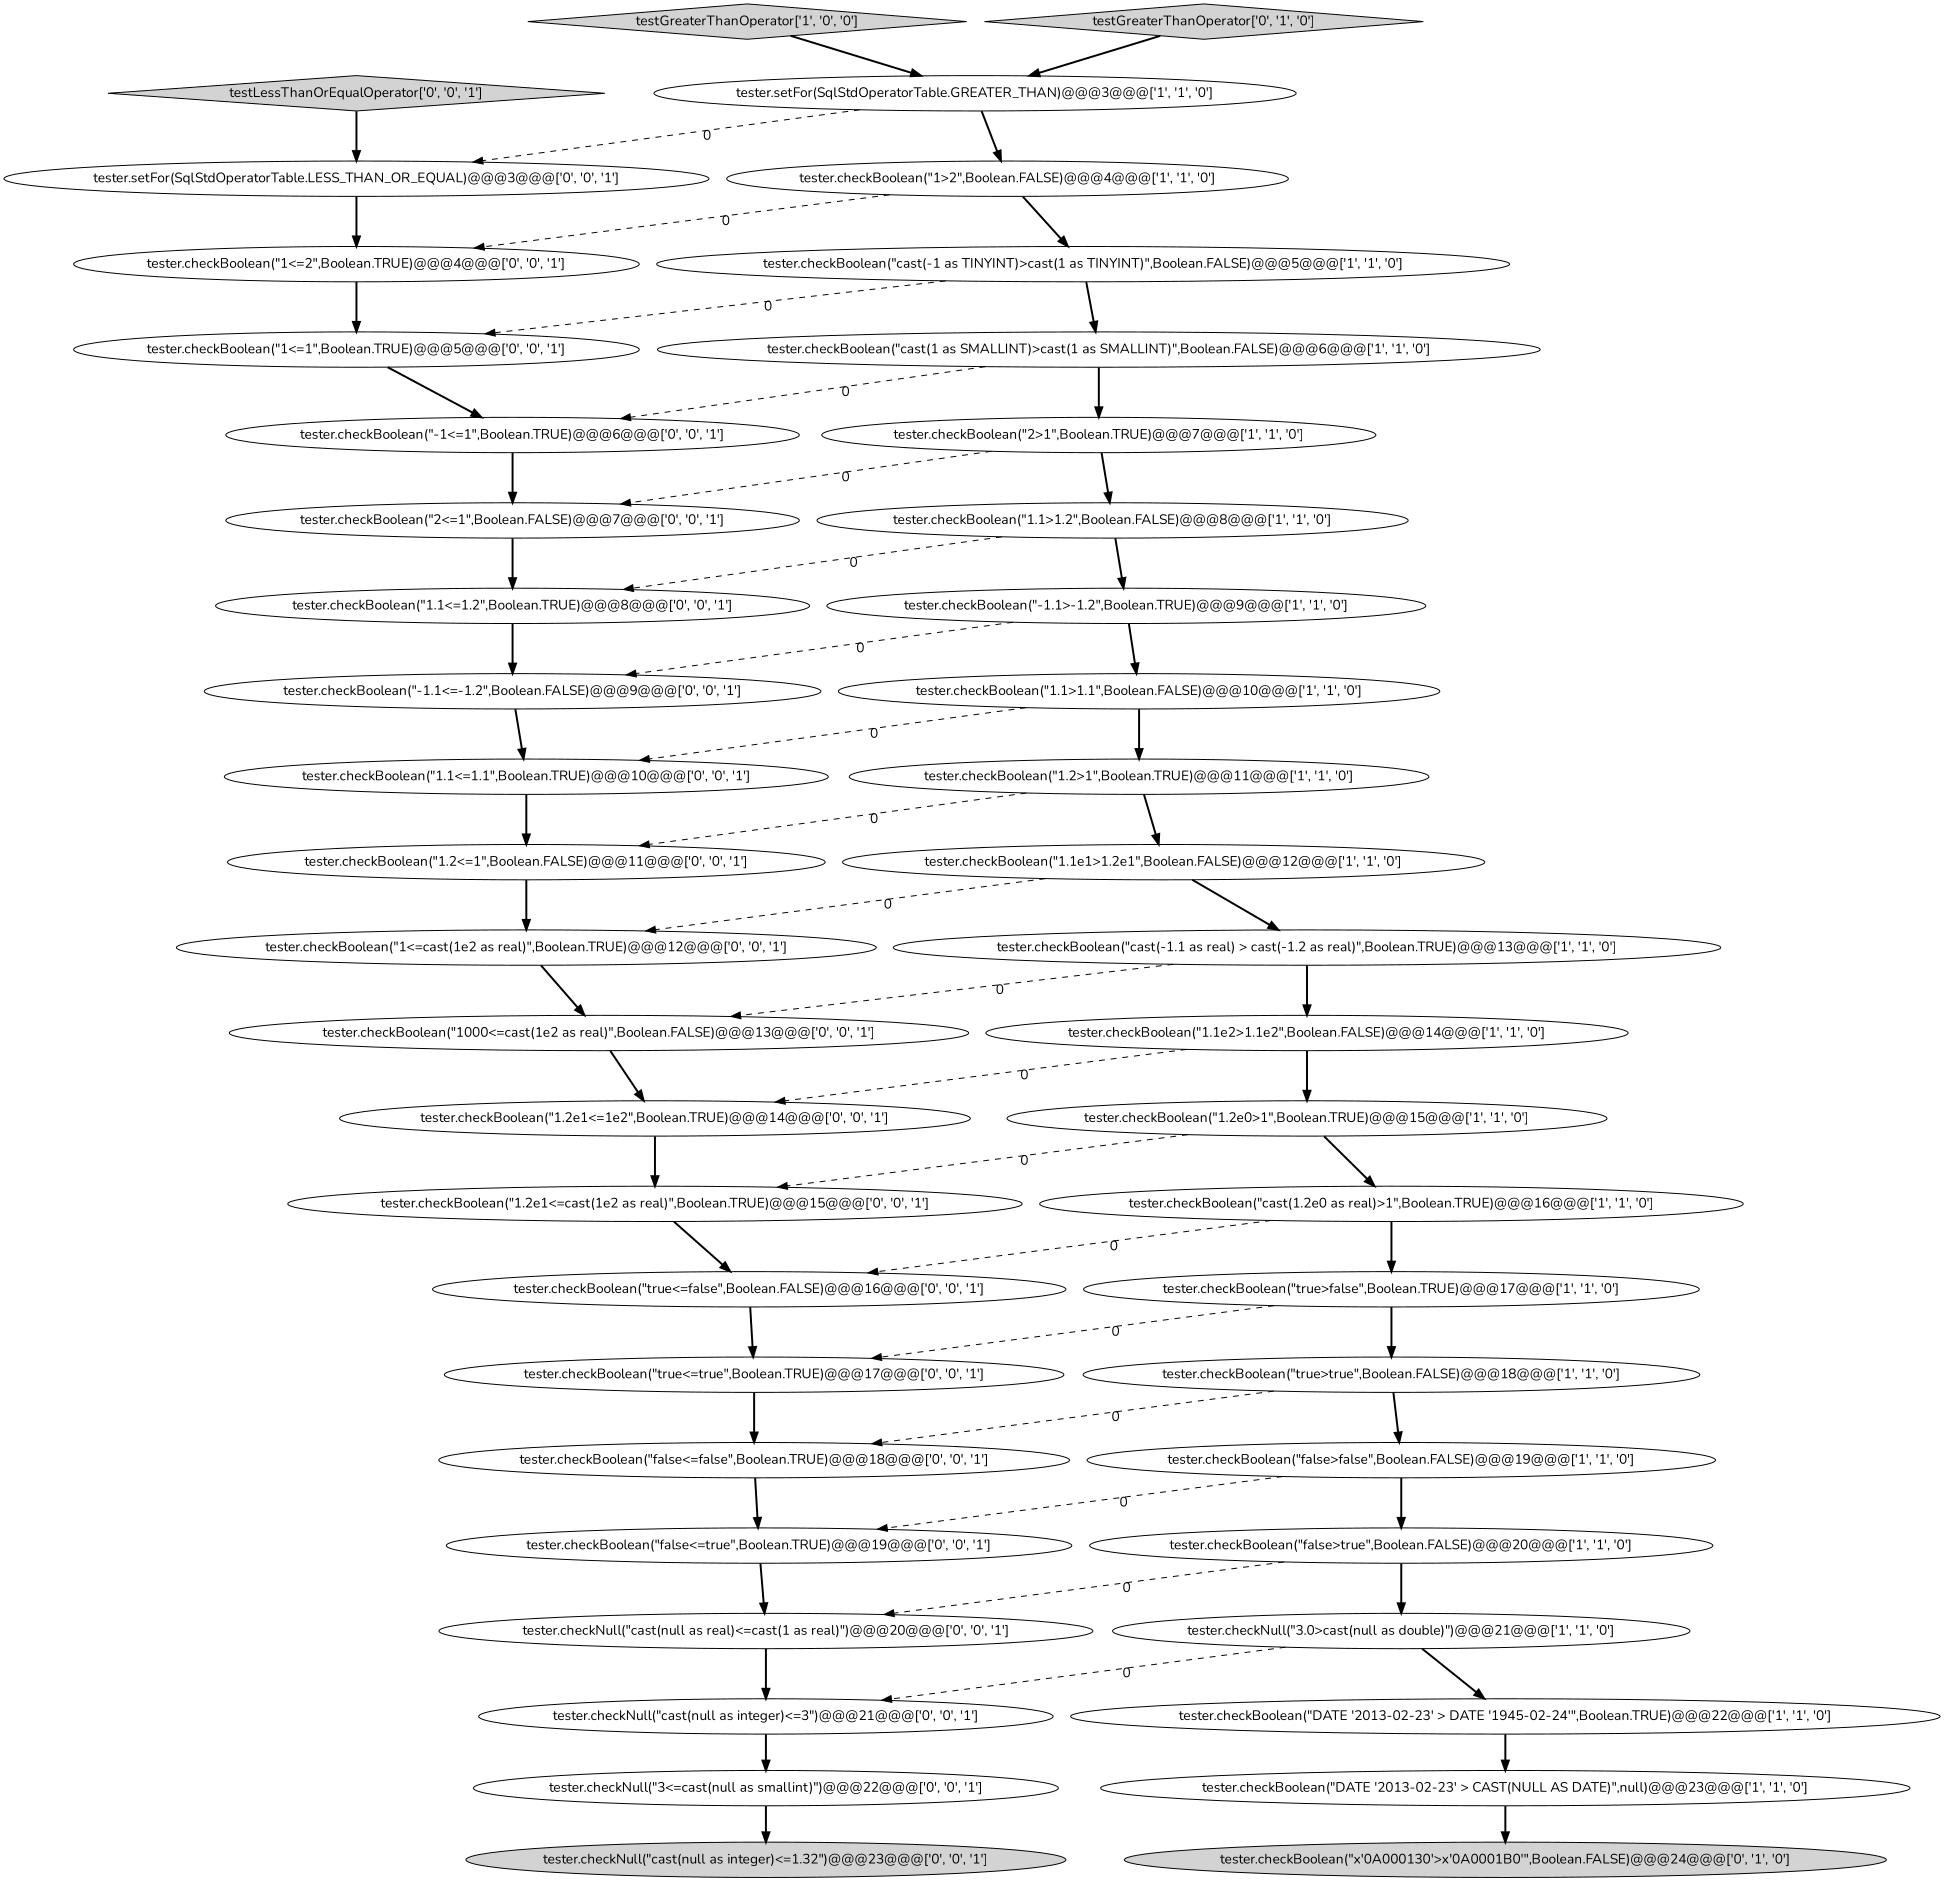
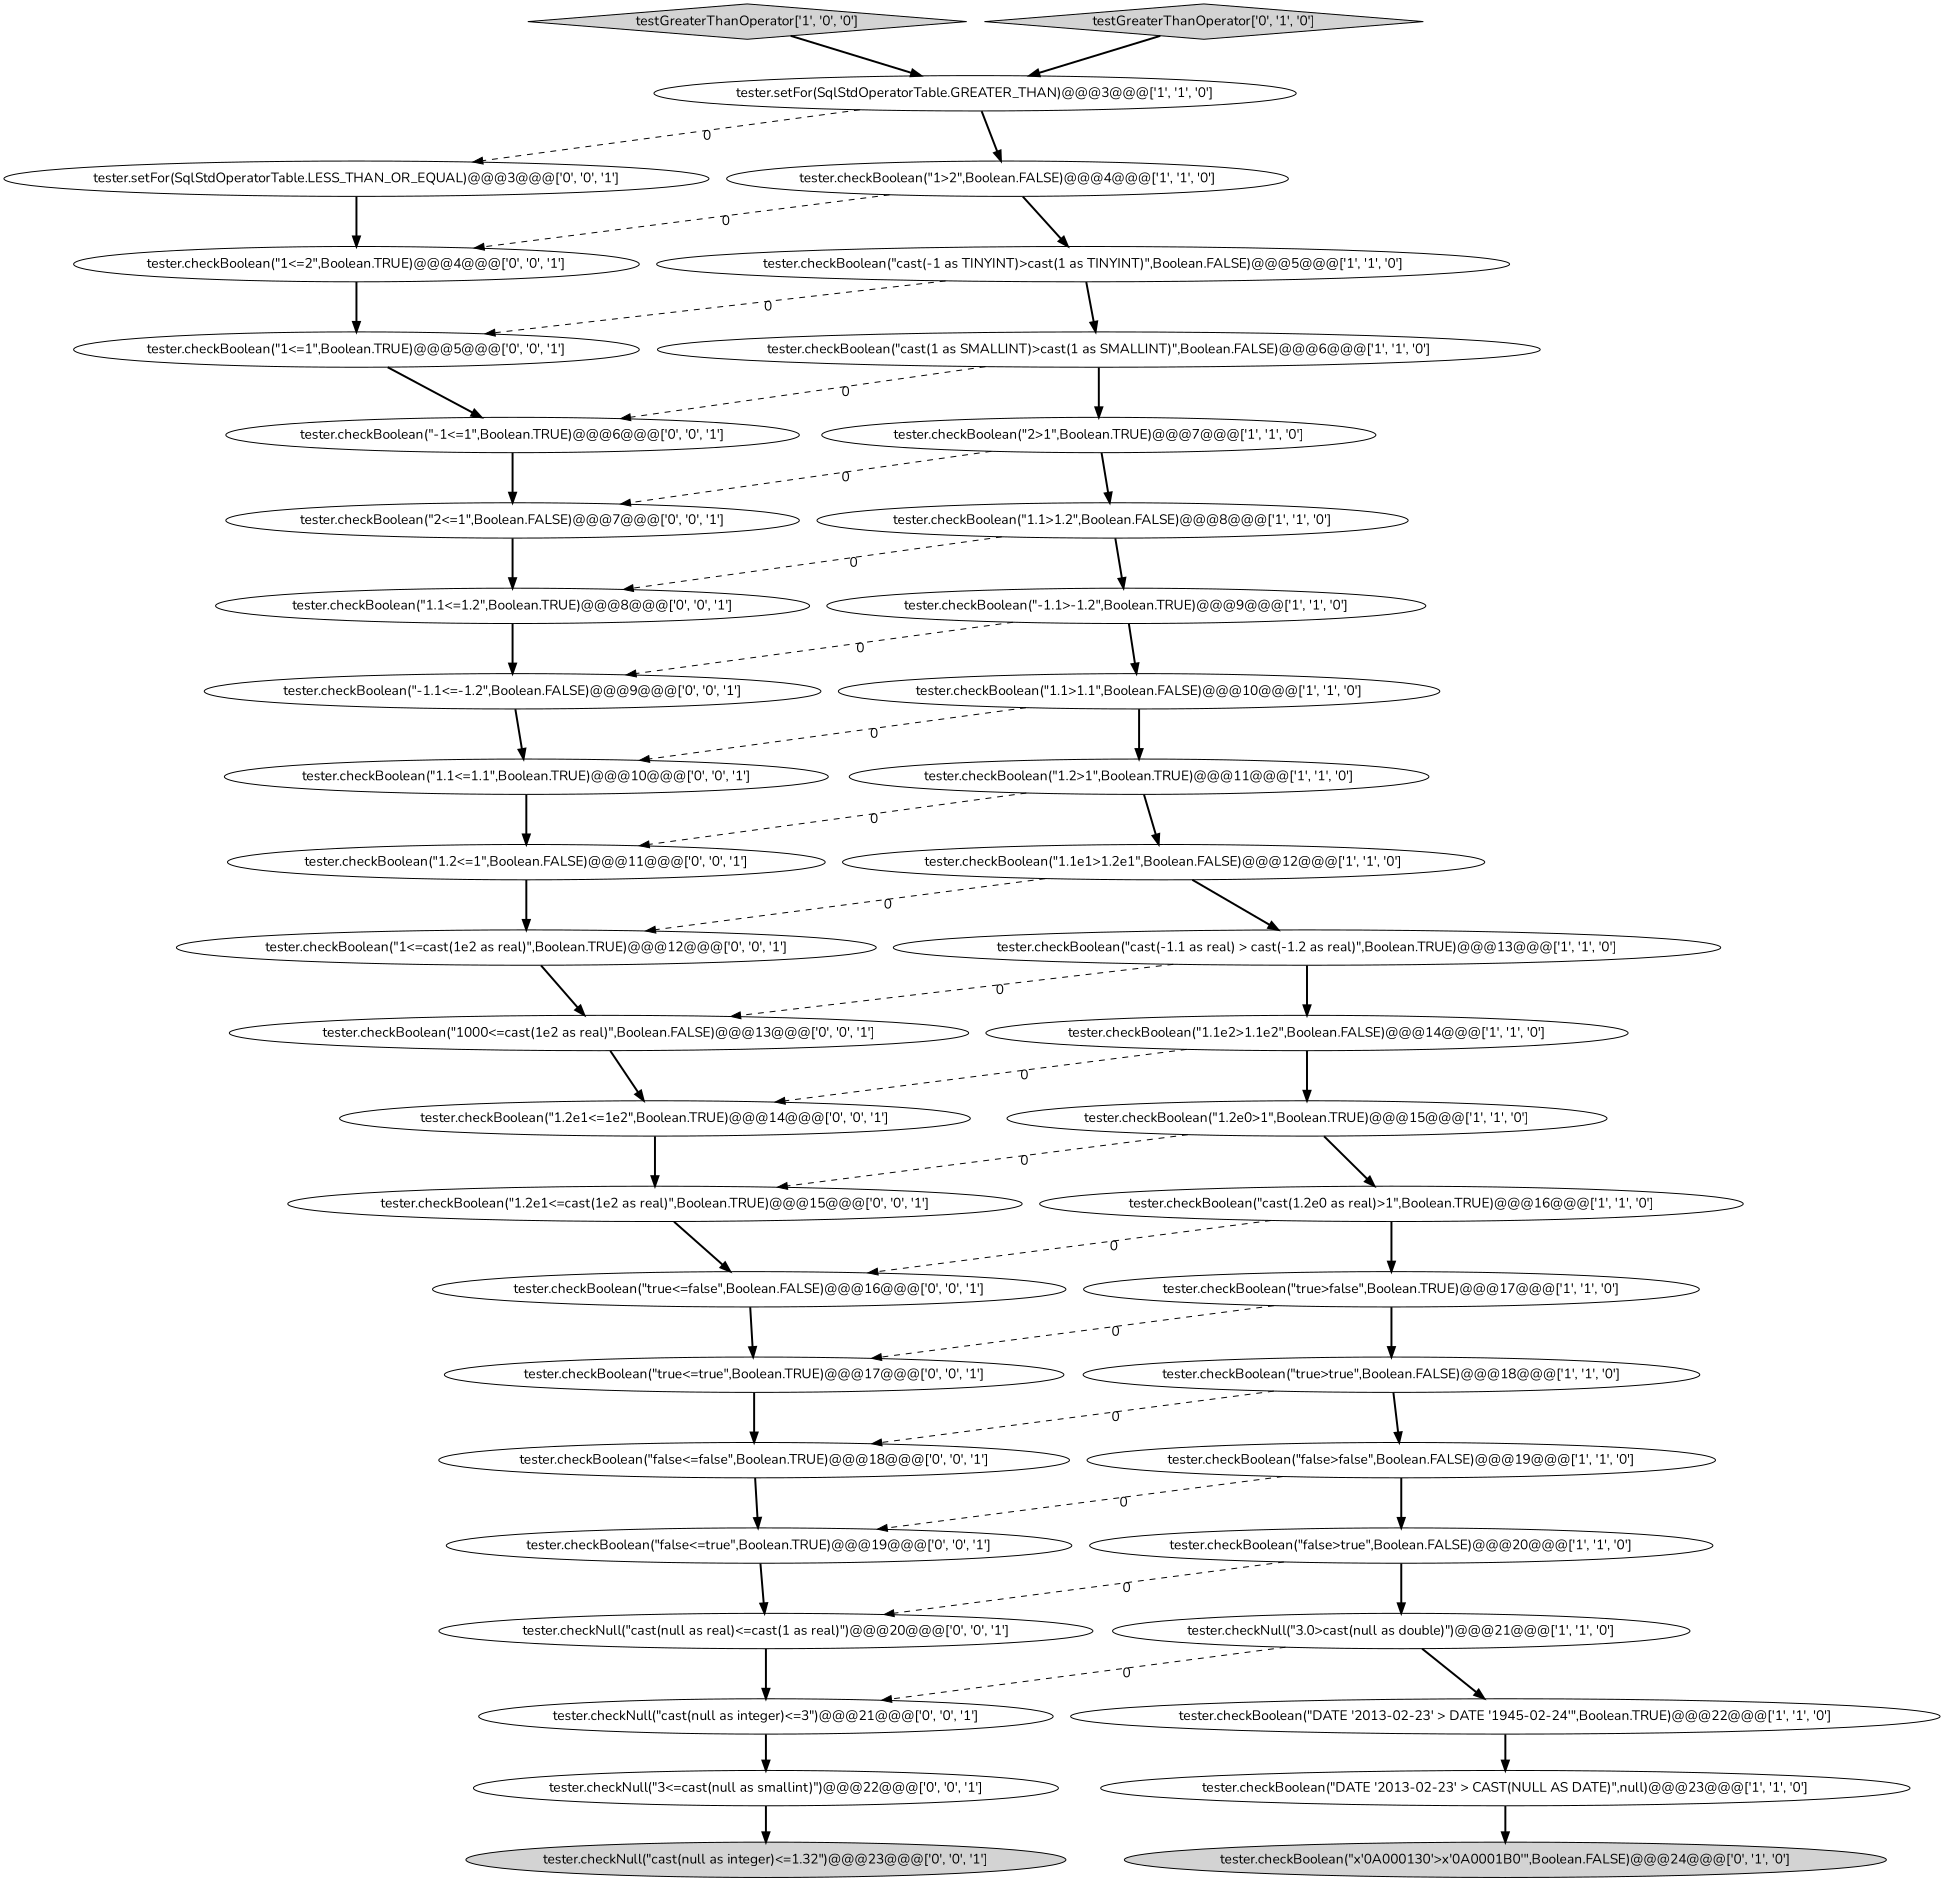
(356, 93) -> none
